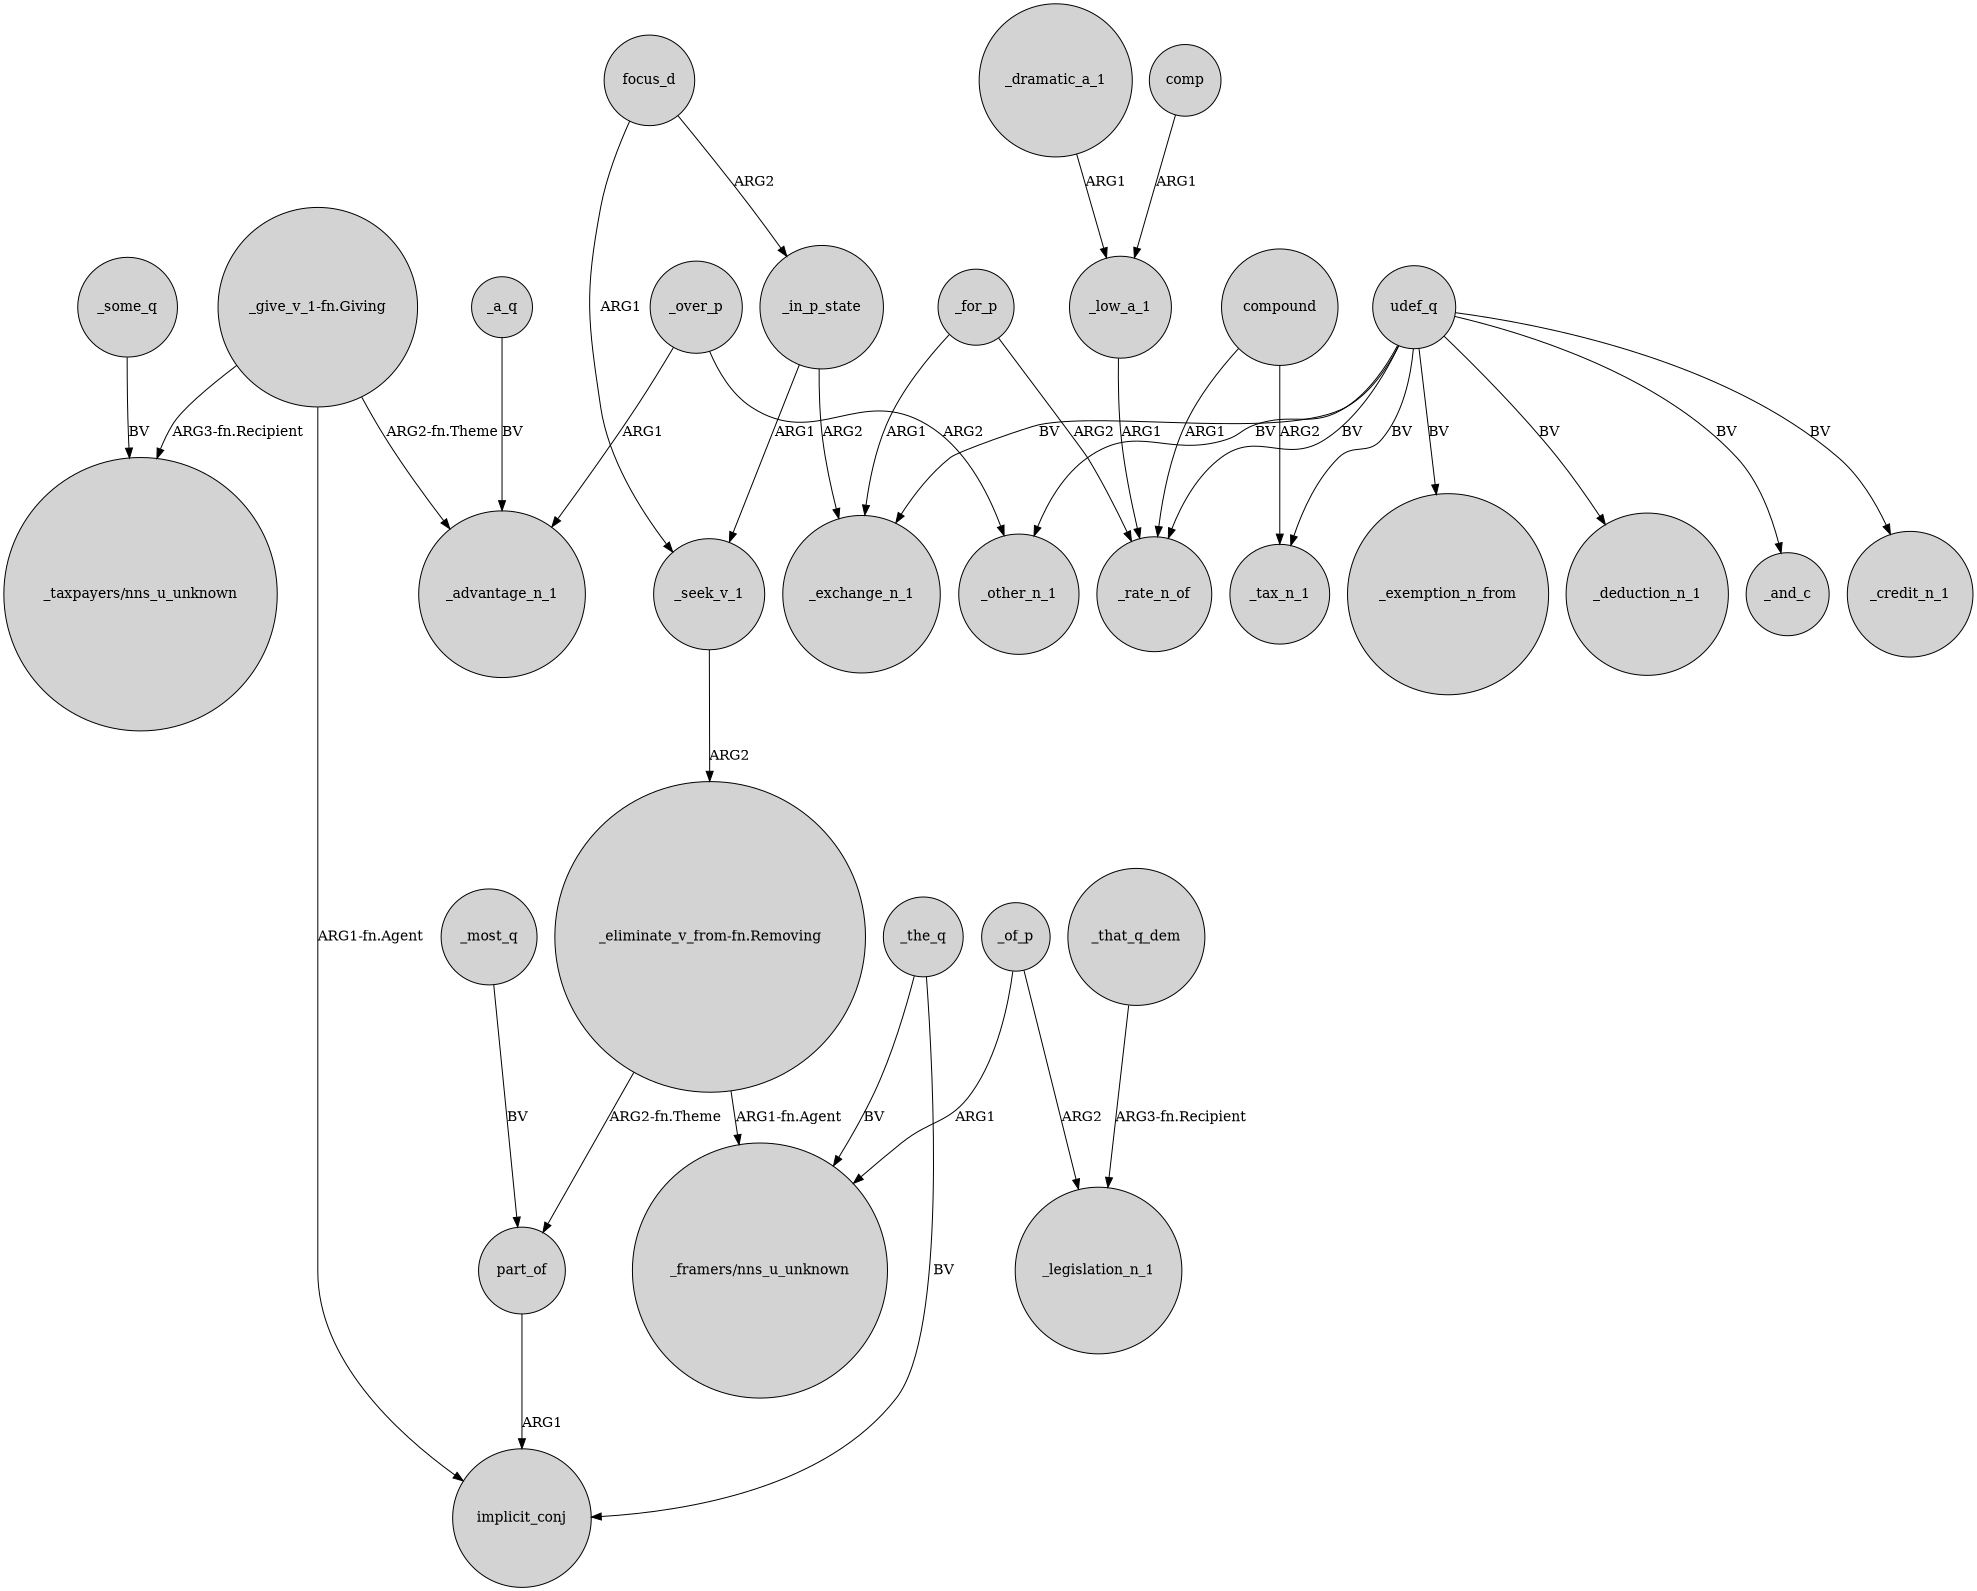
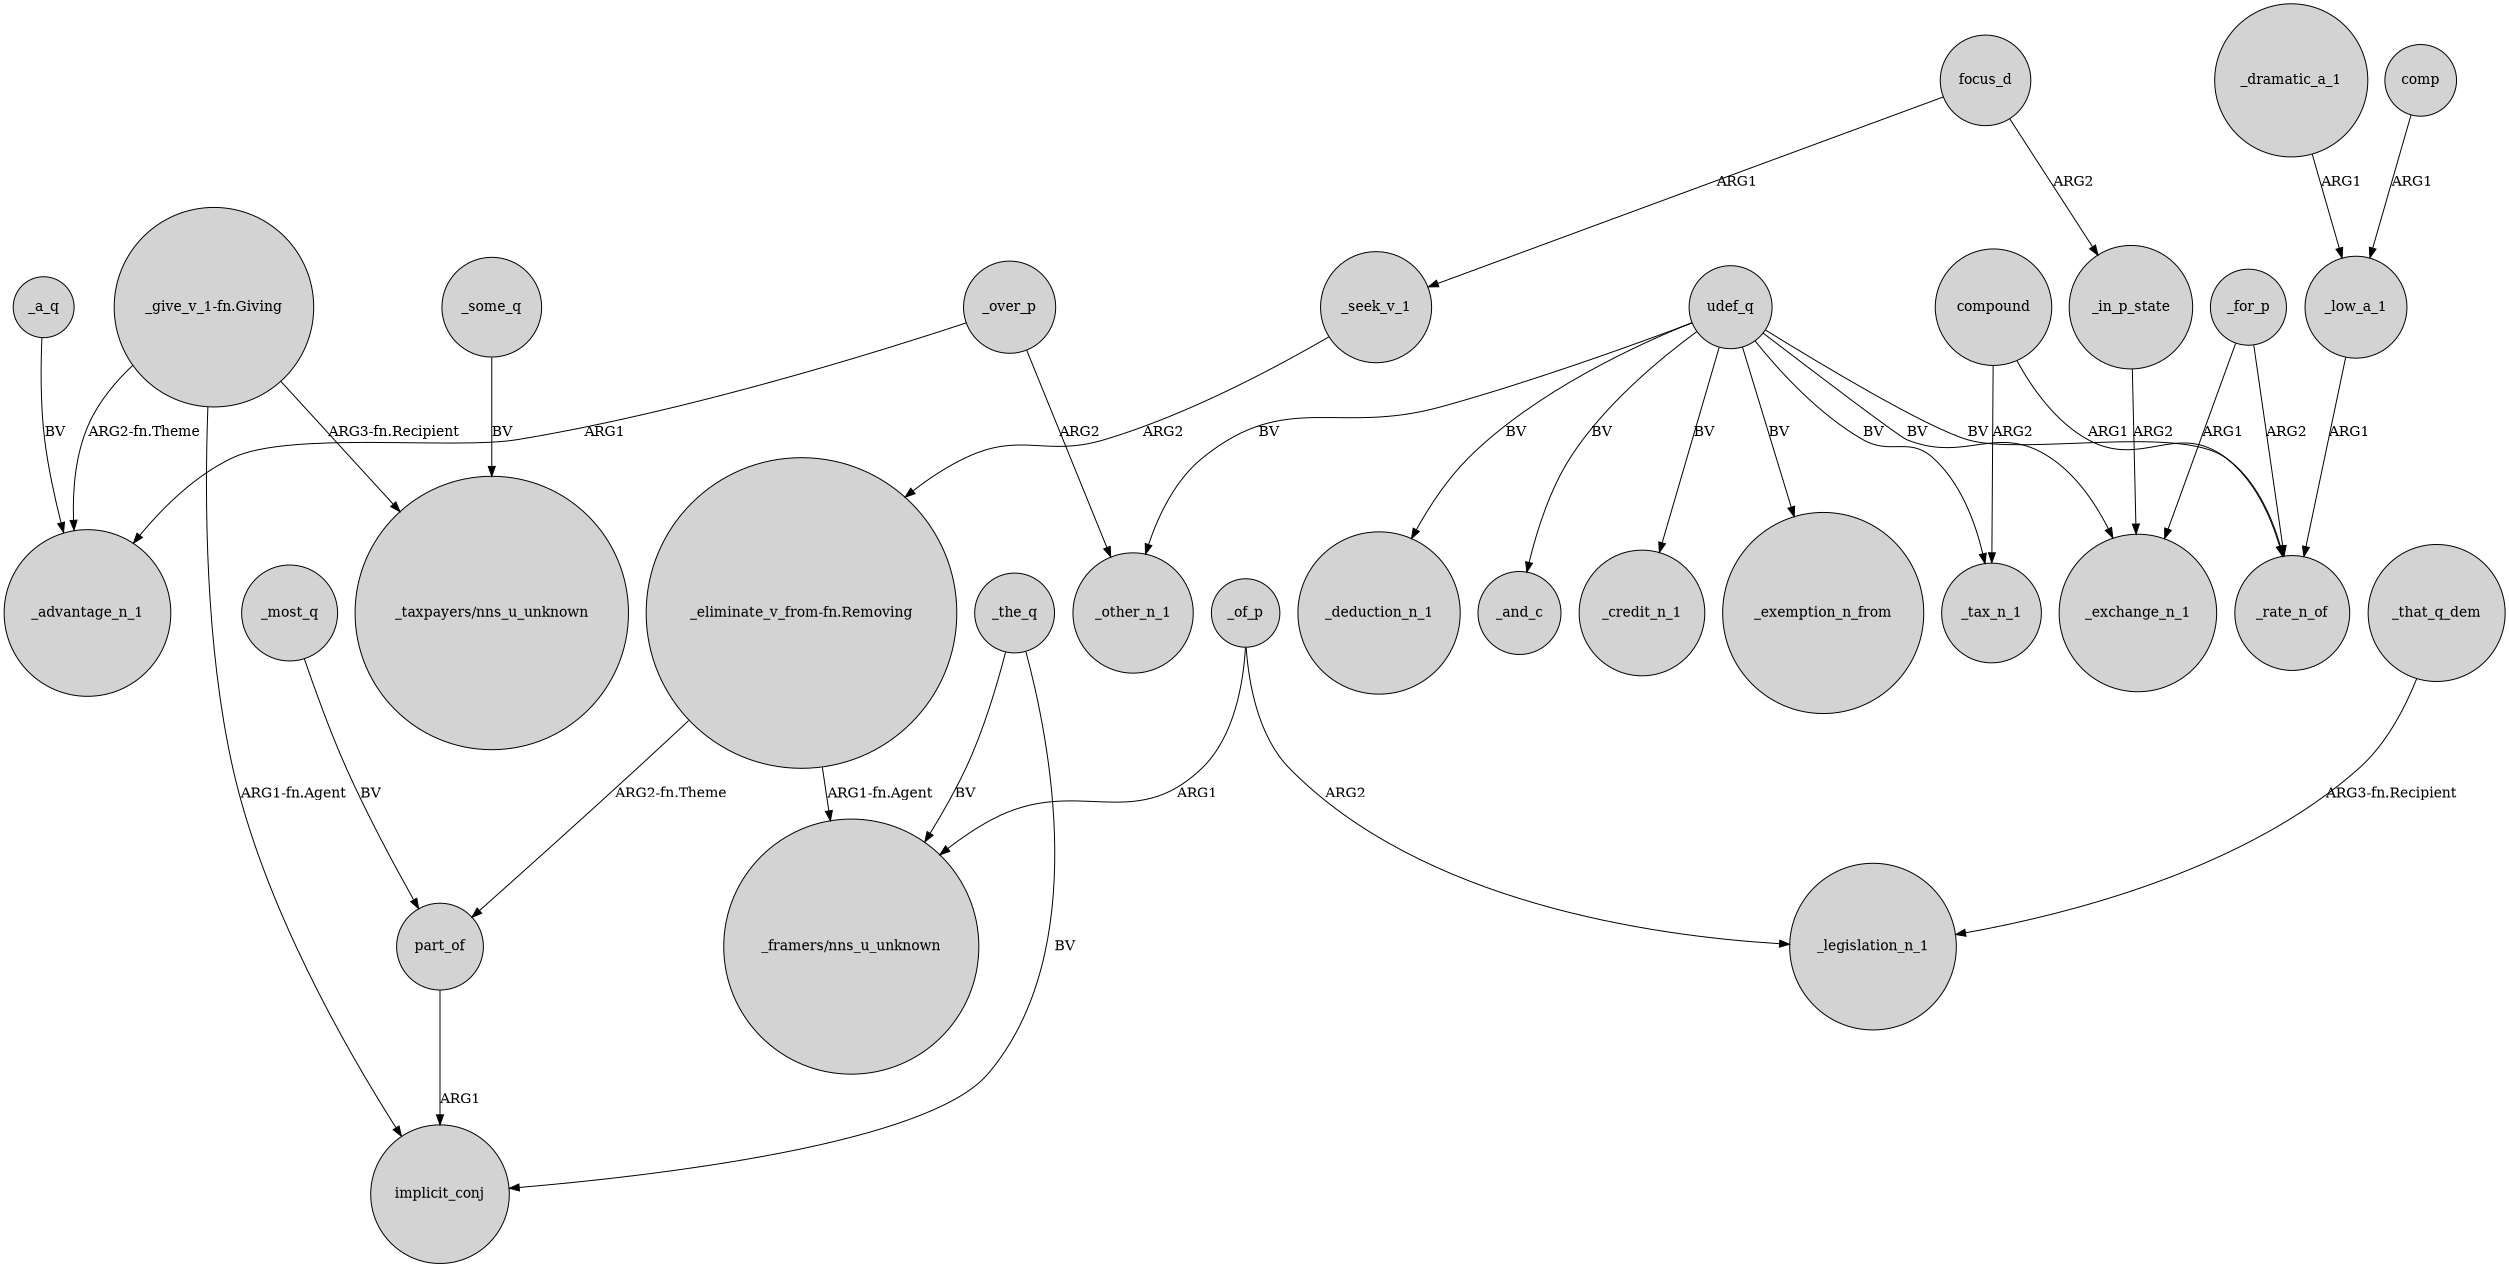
(766, 449) -> none
